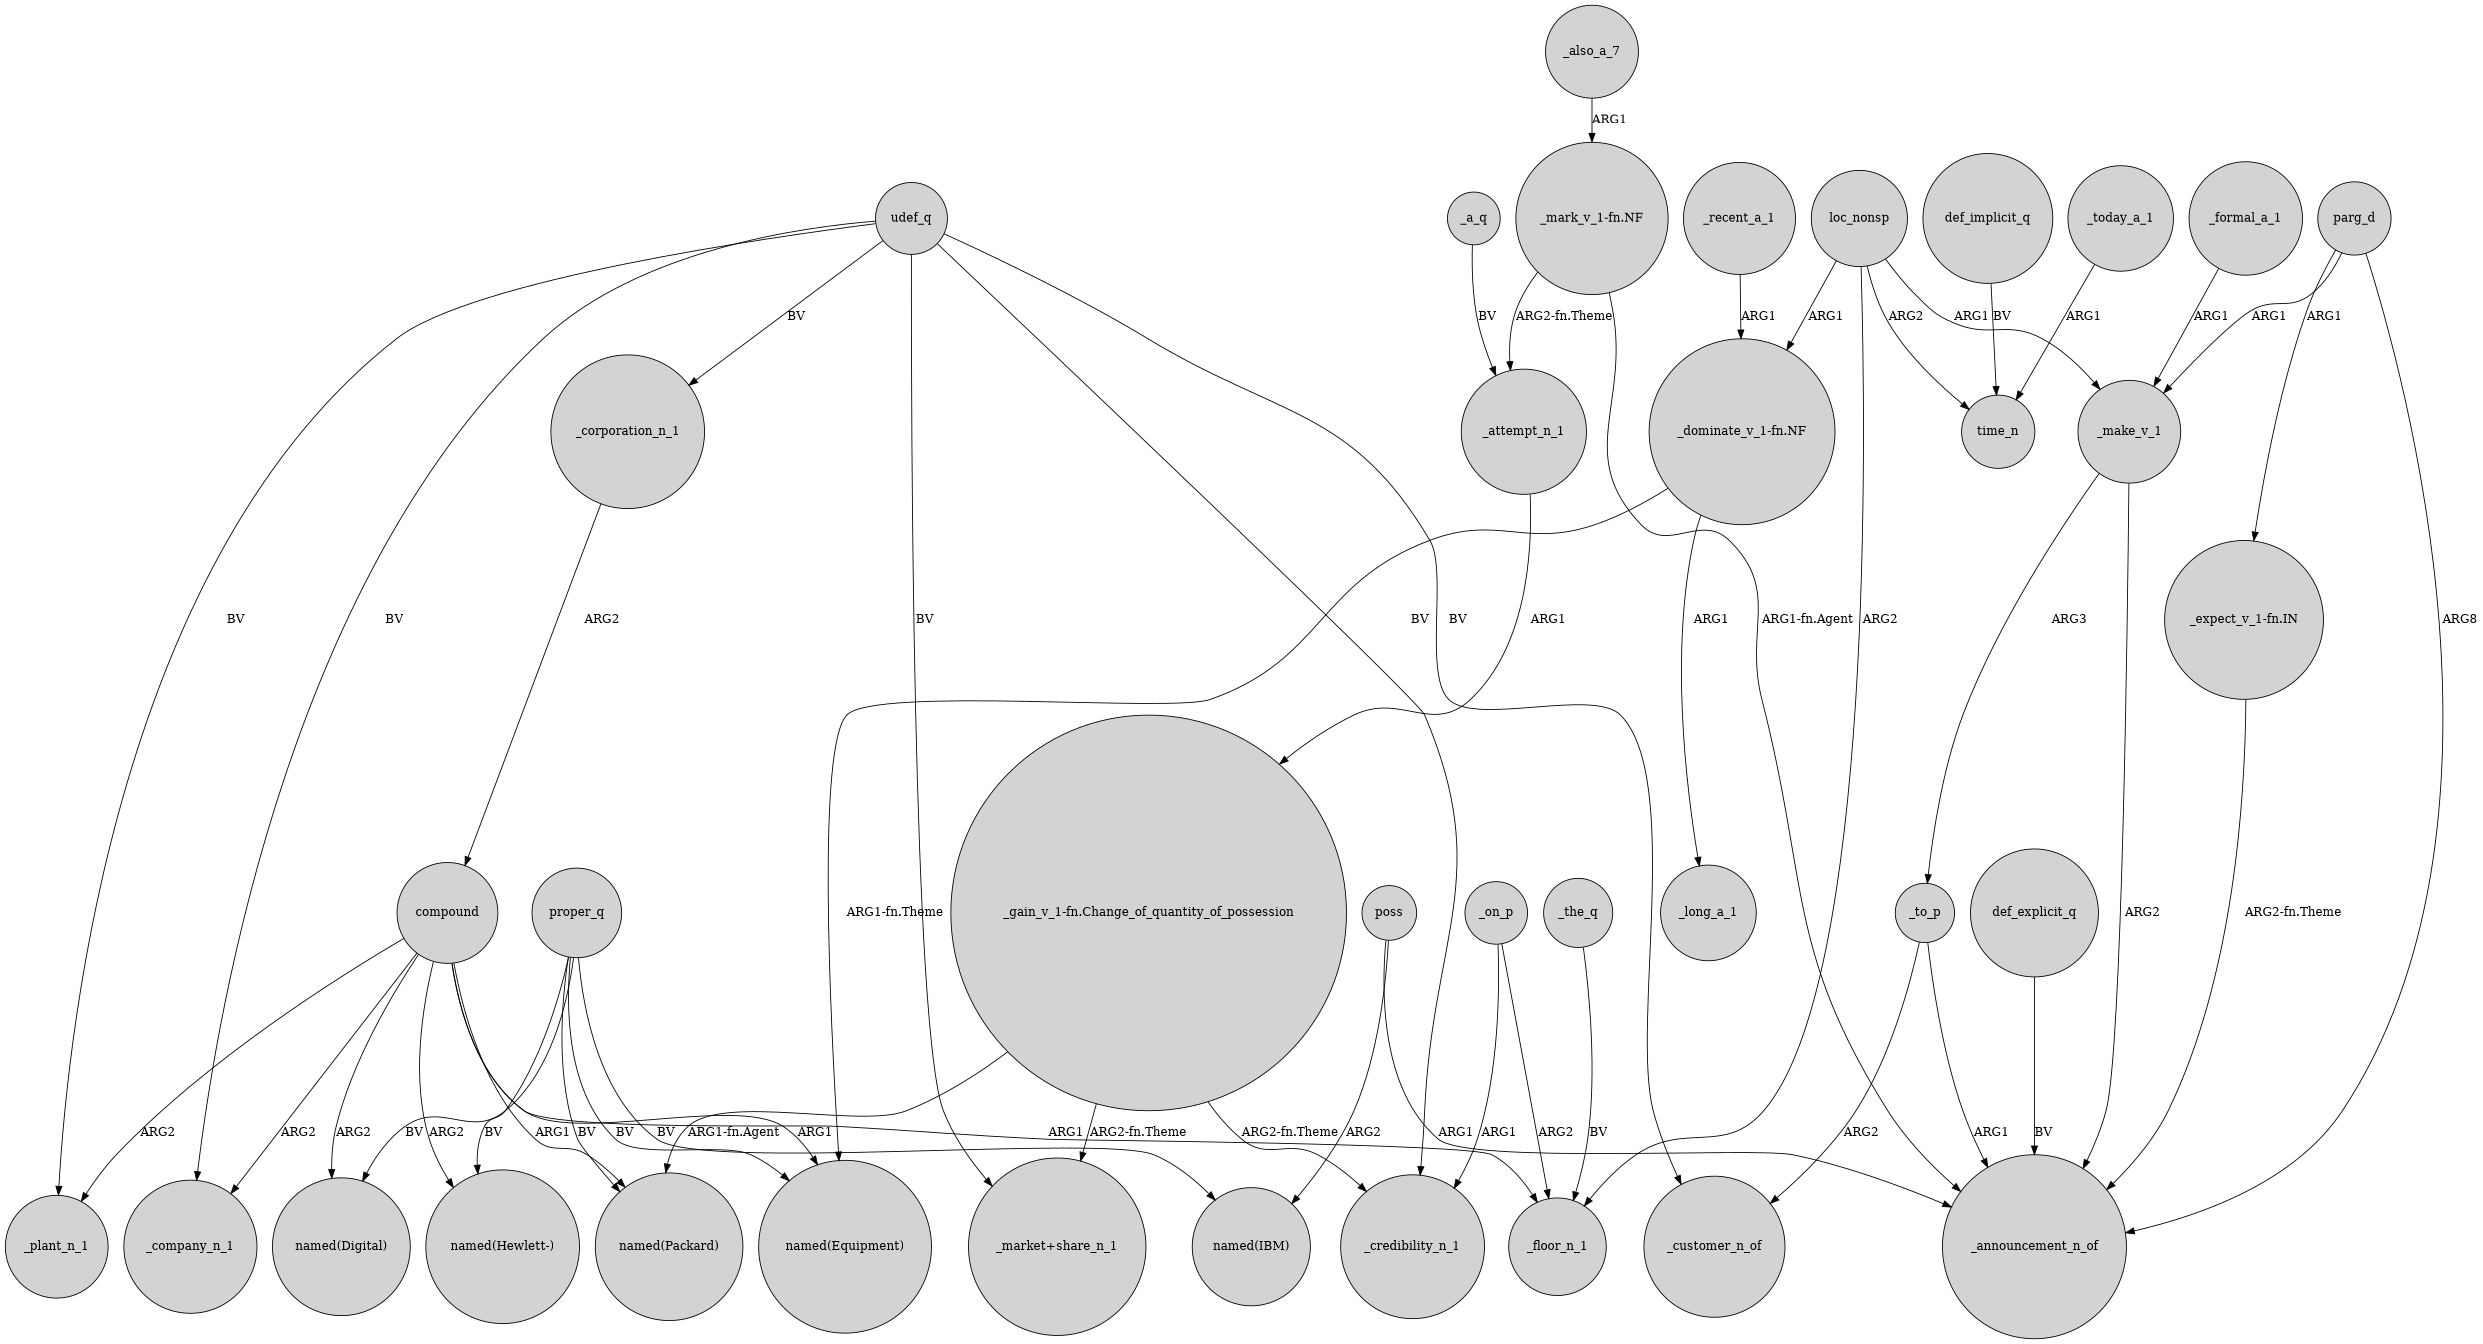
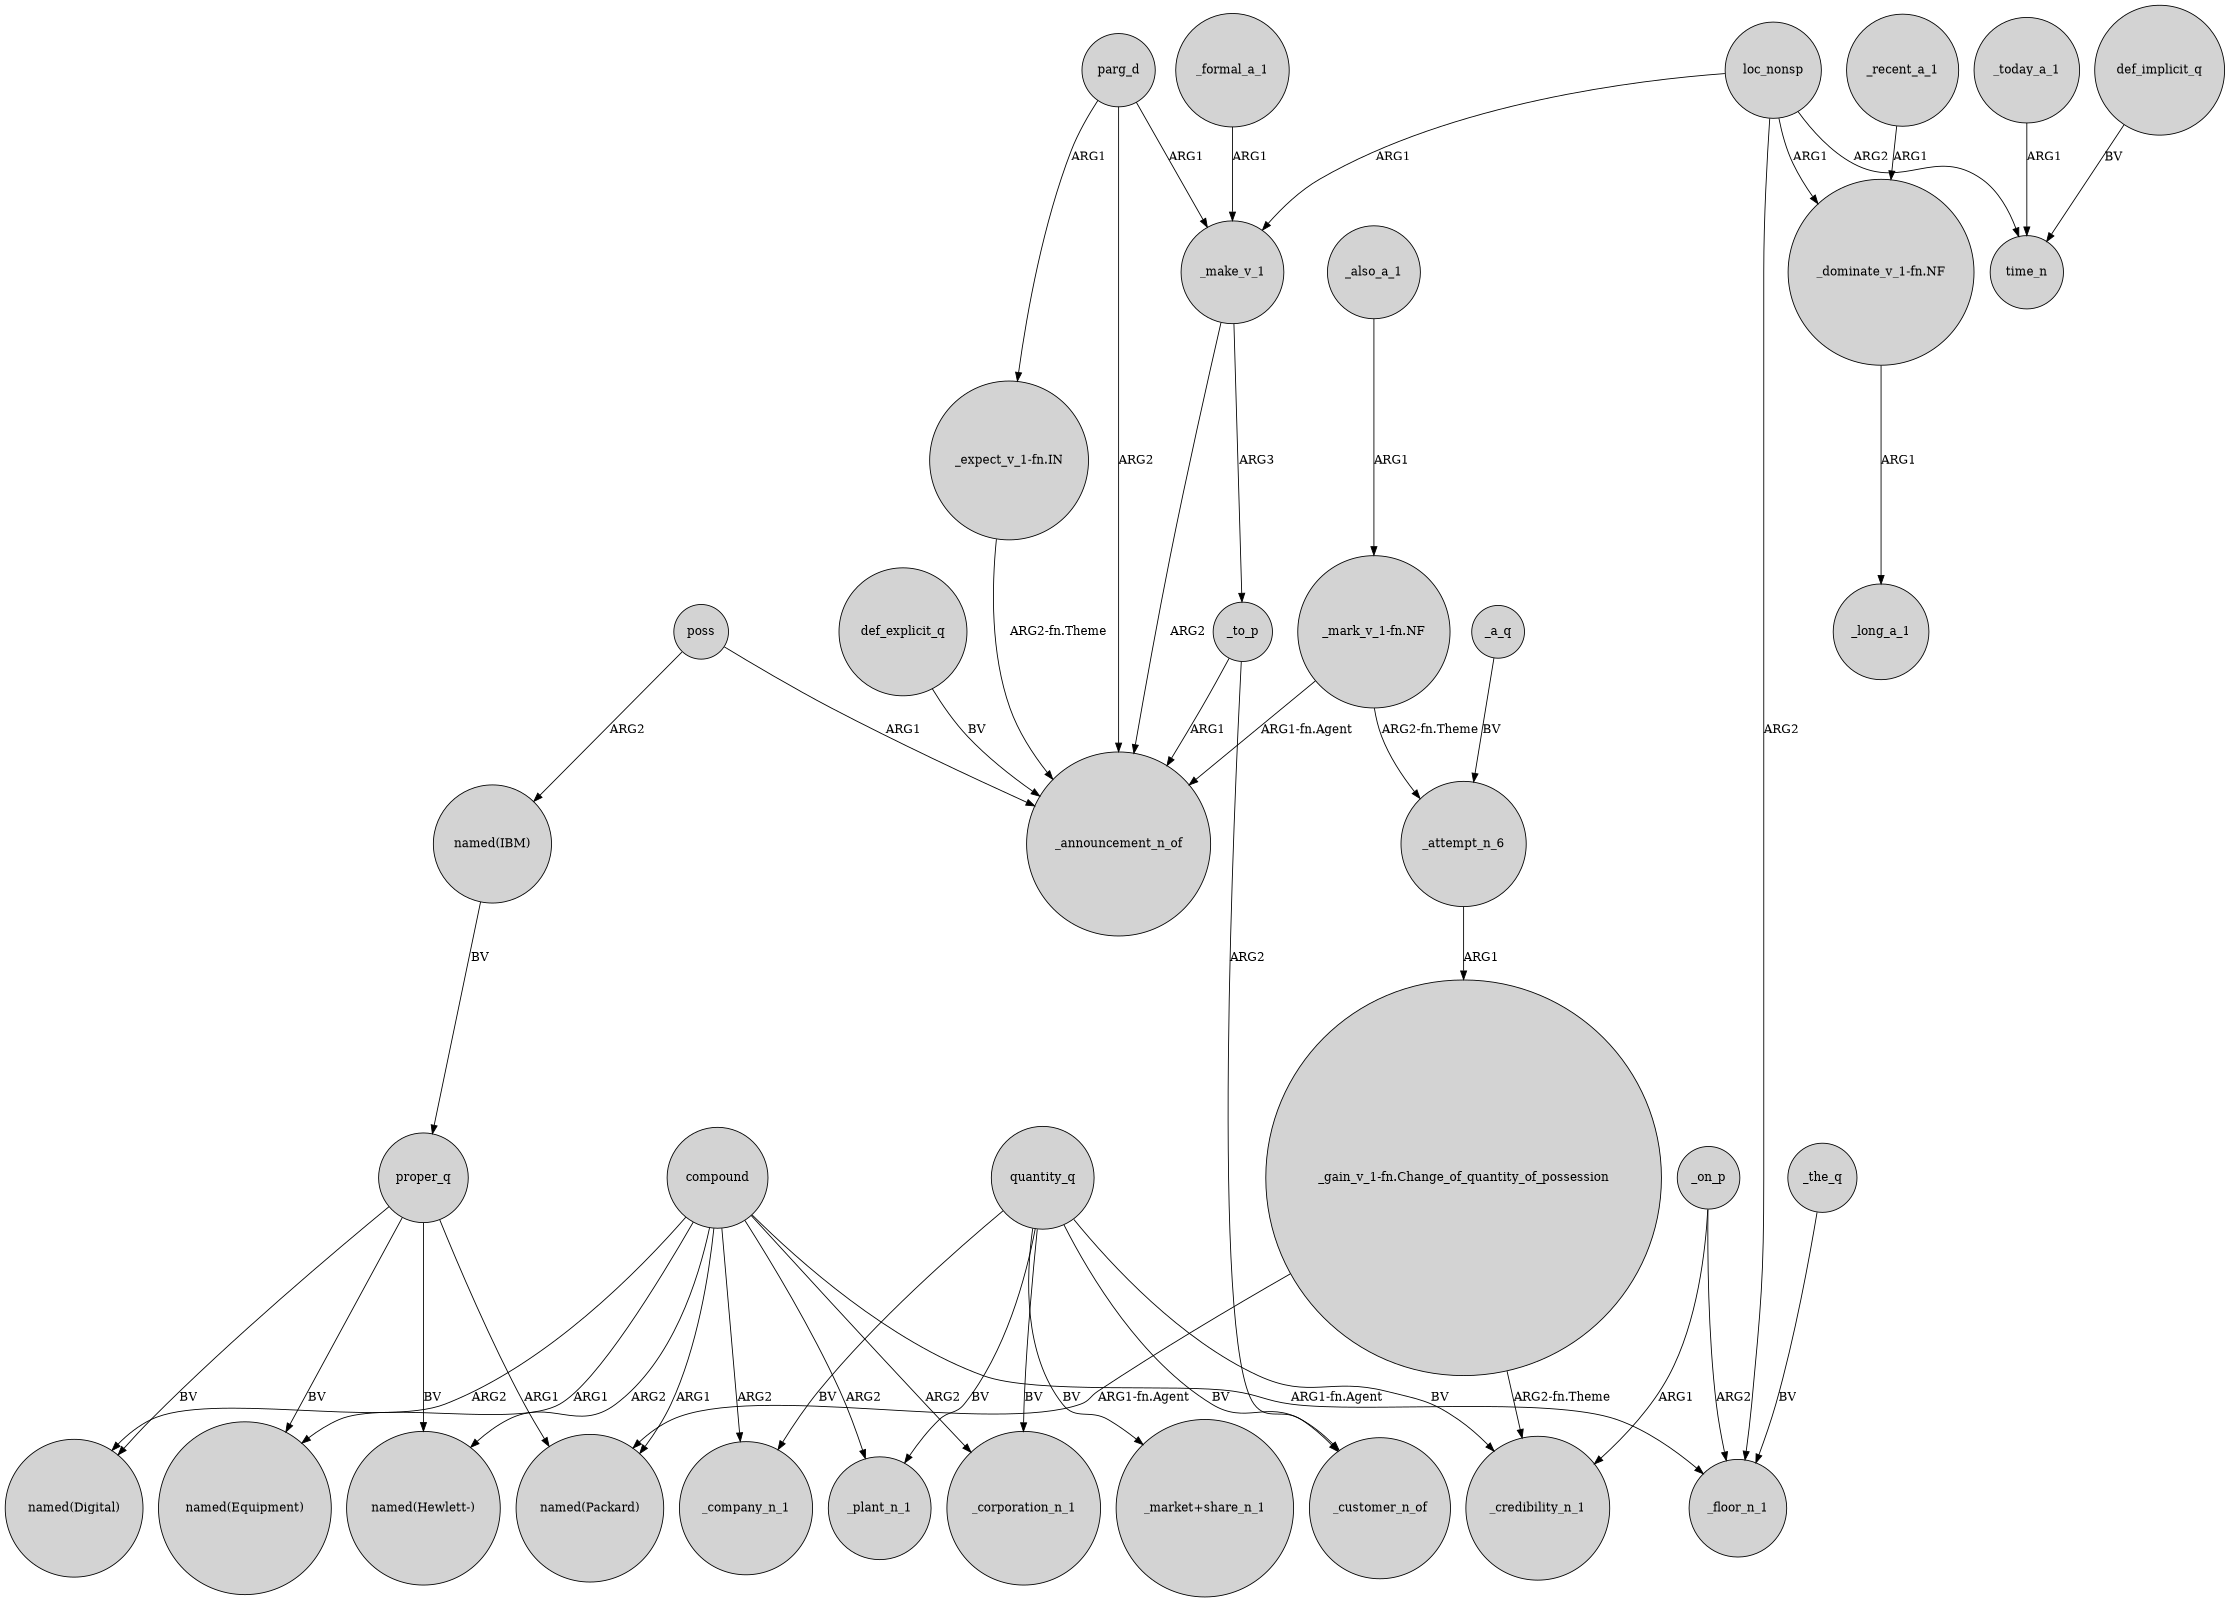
(1592, 52) -> (1374, 272)
(911, 218) -> (1043, 1178)
(1524, 432) -> (1464, 844)
(2460, 620) -> (1136, 460)
(534, 681) -> (858, 1331)
(1070, 702) -> none
(1090, 1128) -> none
(587, 1133) -> (542, 1398)
(1066, 1133) -> (1337, 1398)
(818, 1153) -> (457, 1014)
